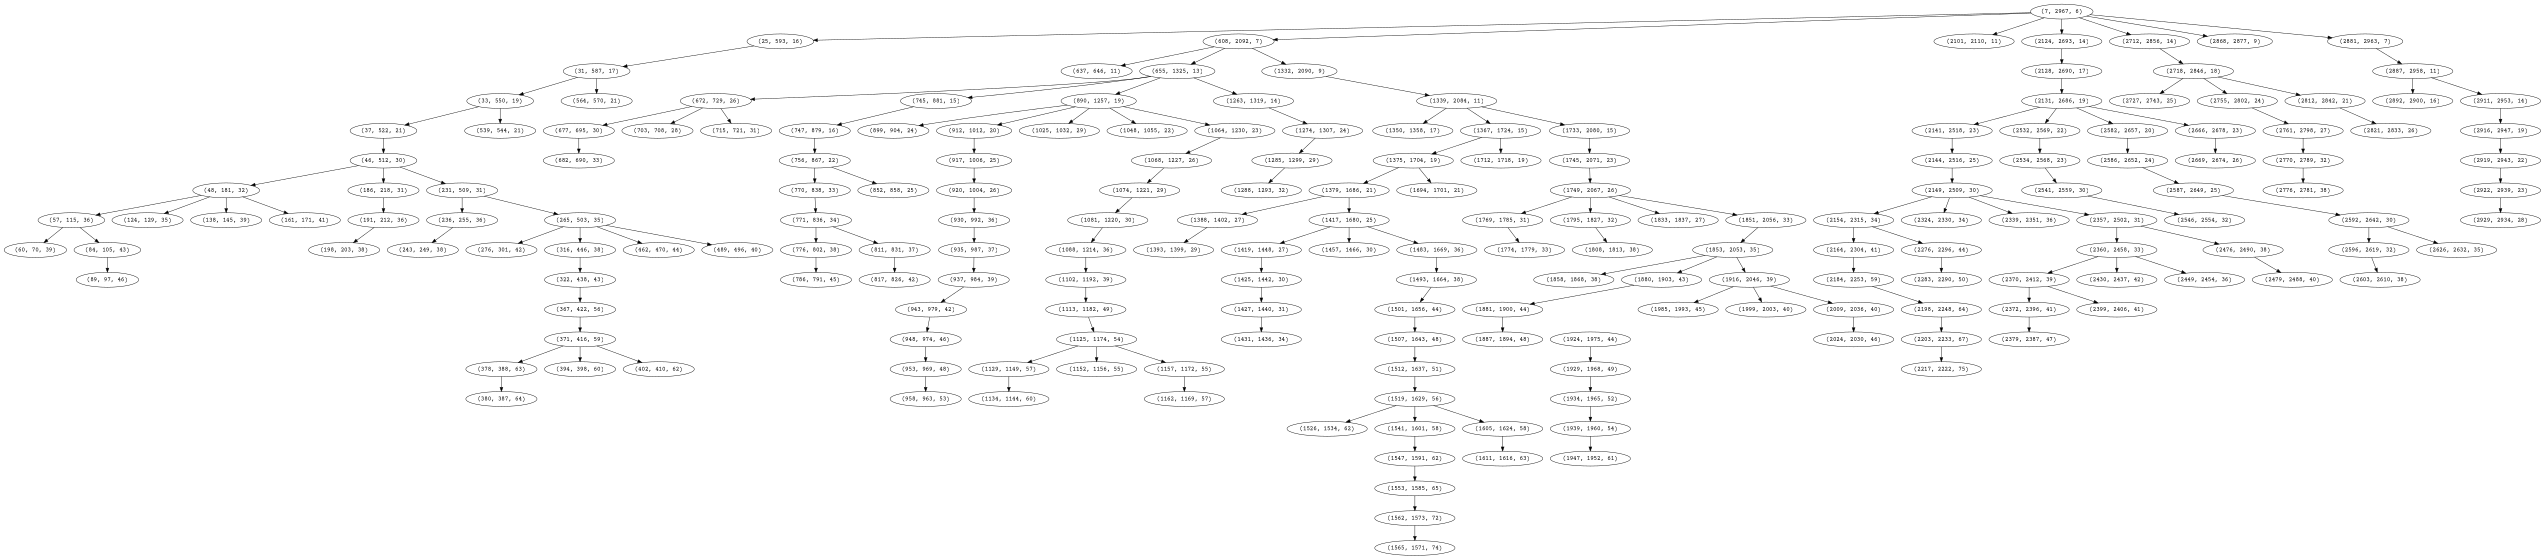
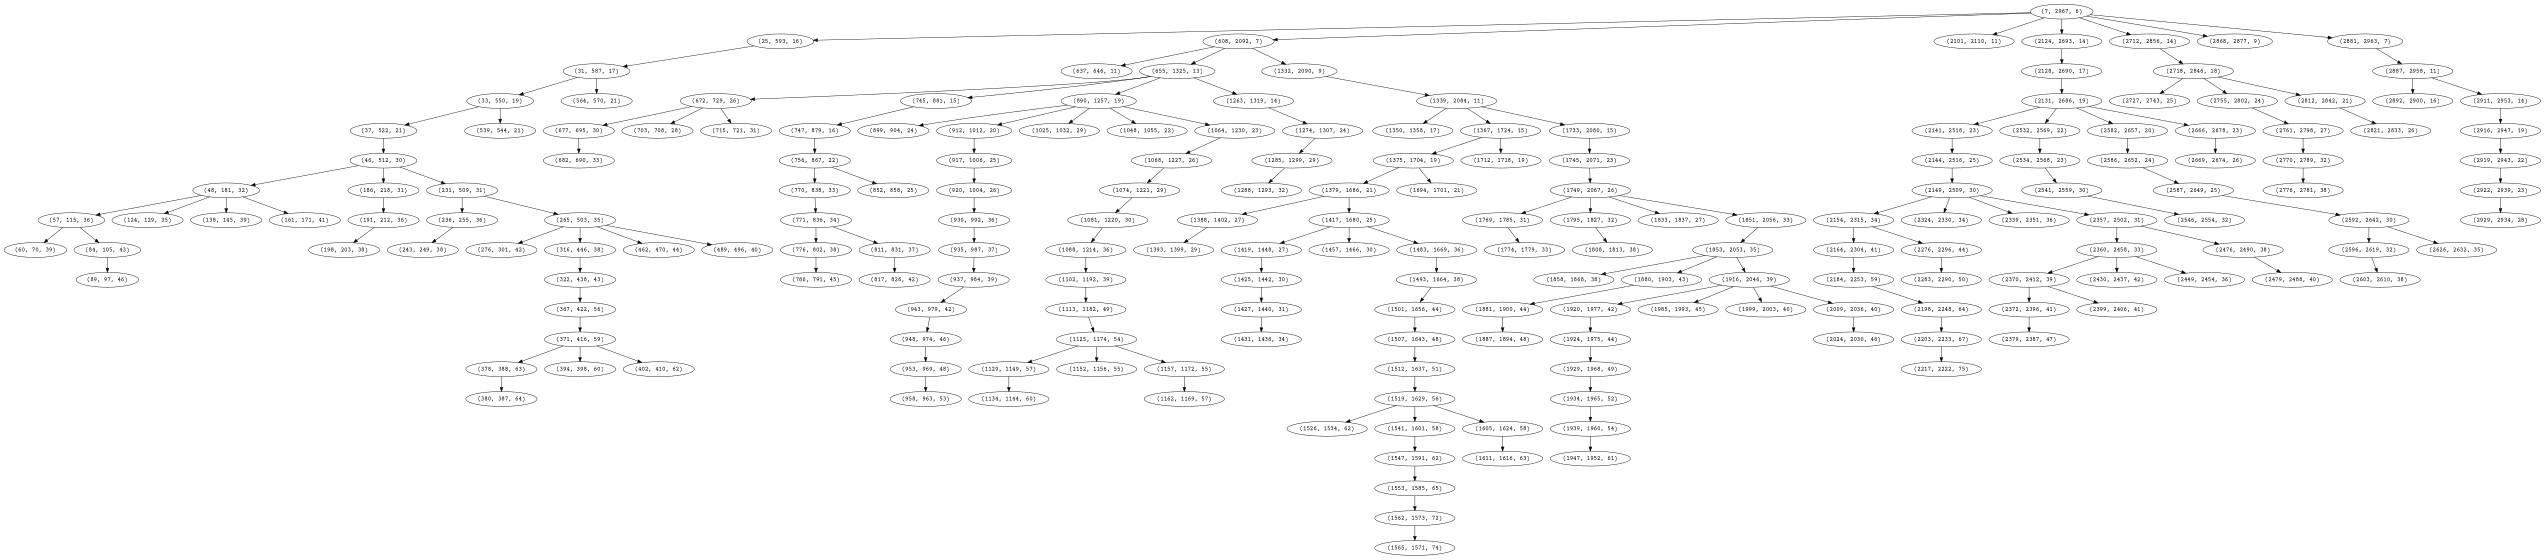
none -> (1590, 310)
